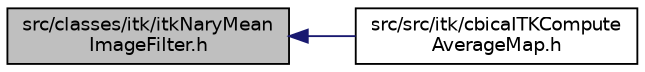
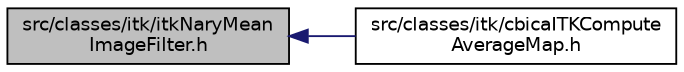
(497, 36) -> (516, 36)
